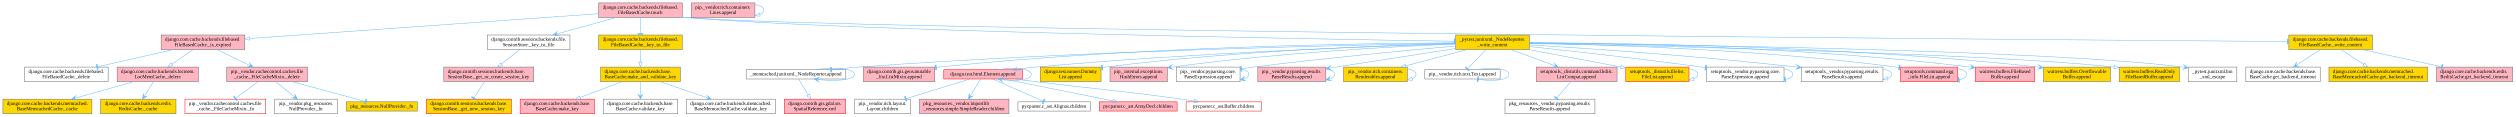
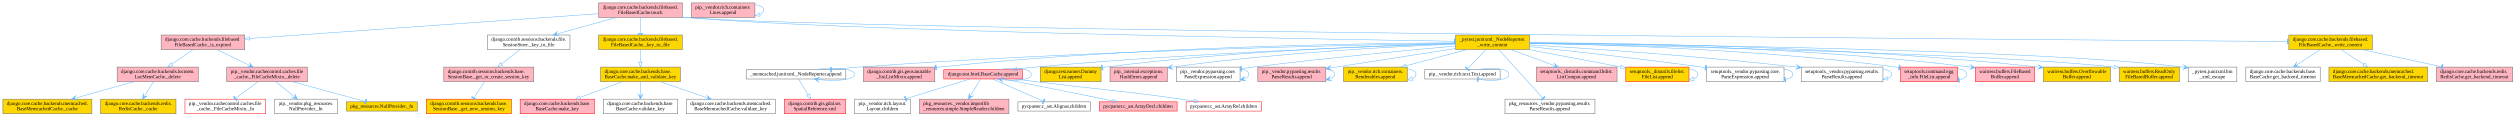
(66, 74) -> none
(983, 74) -> (983, 74)
(1564, 89) -> (1520, 73)
(1224, 106) -> (1224, 106)
